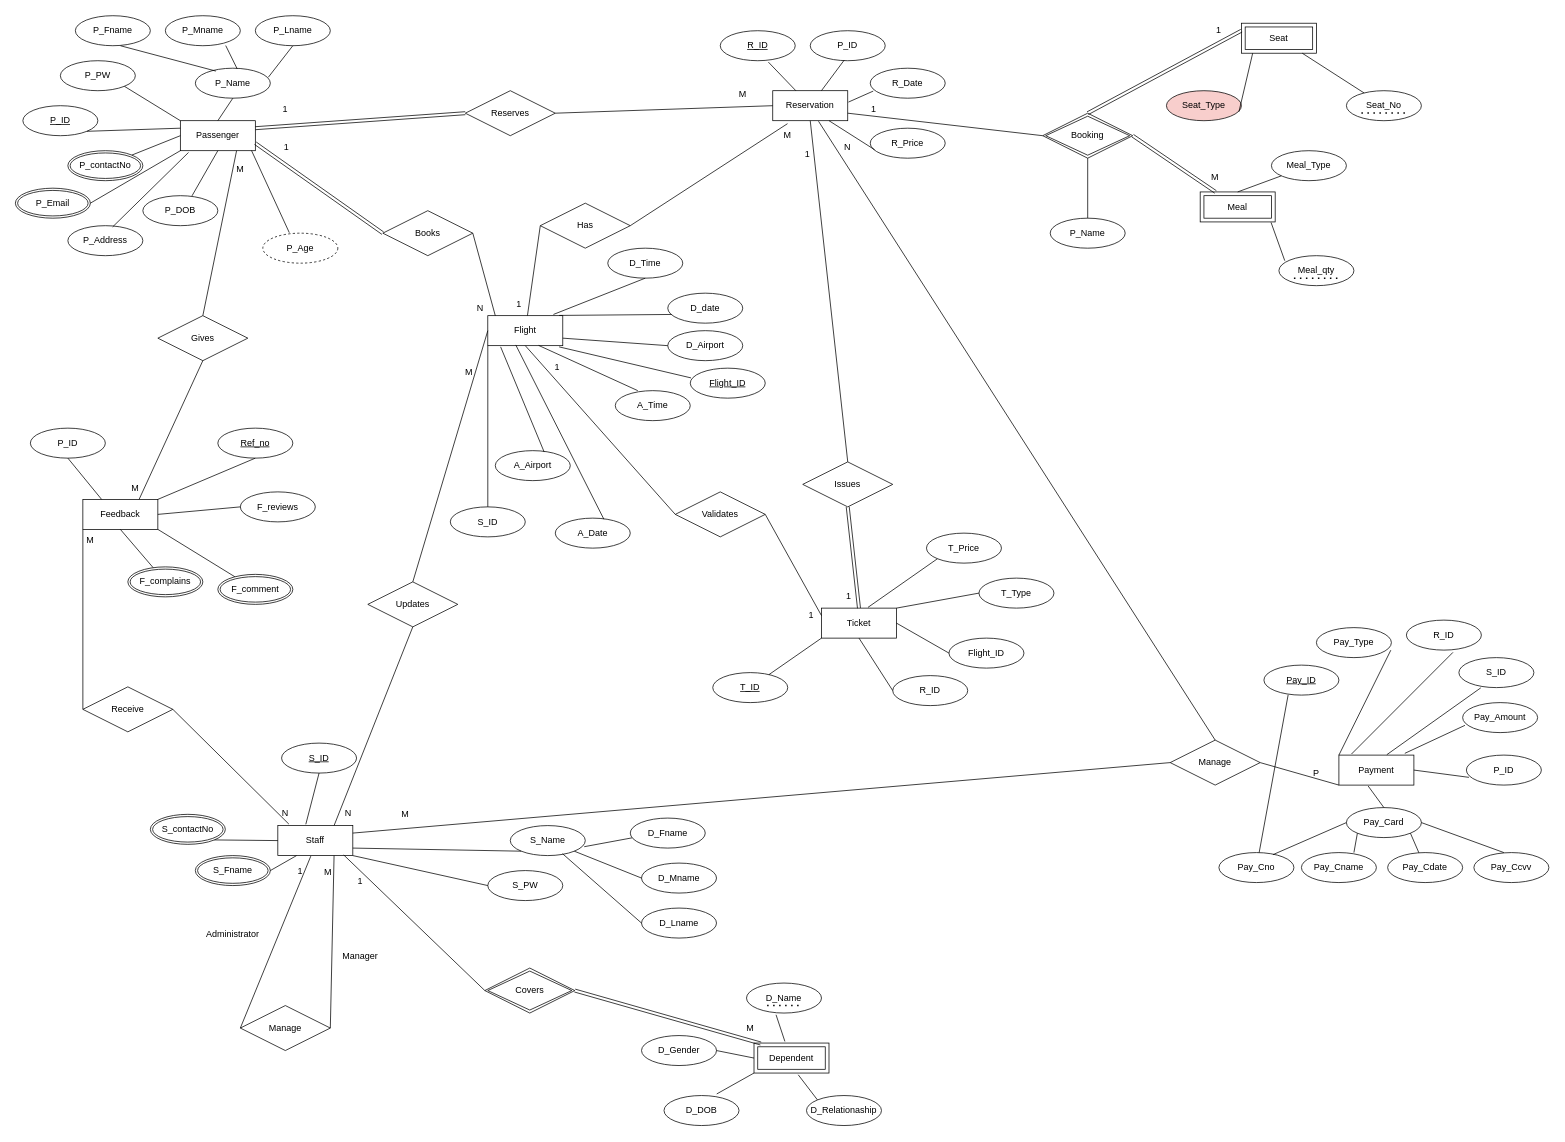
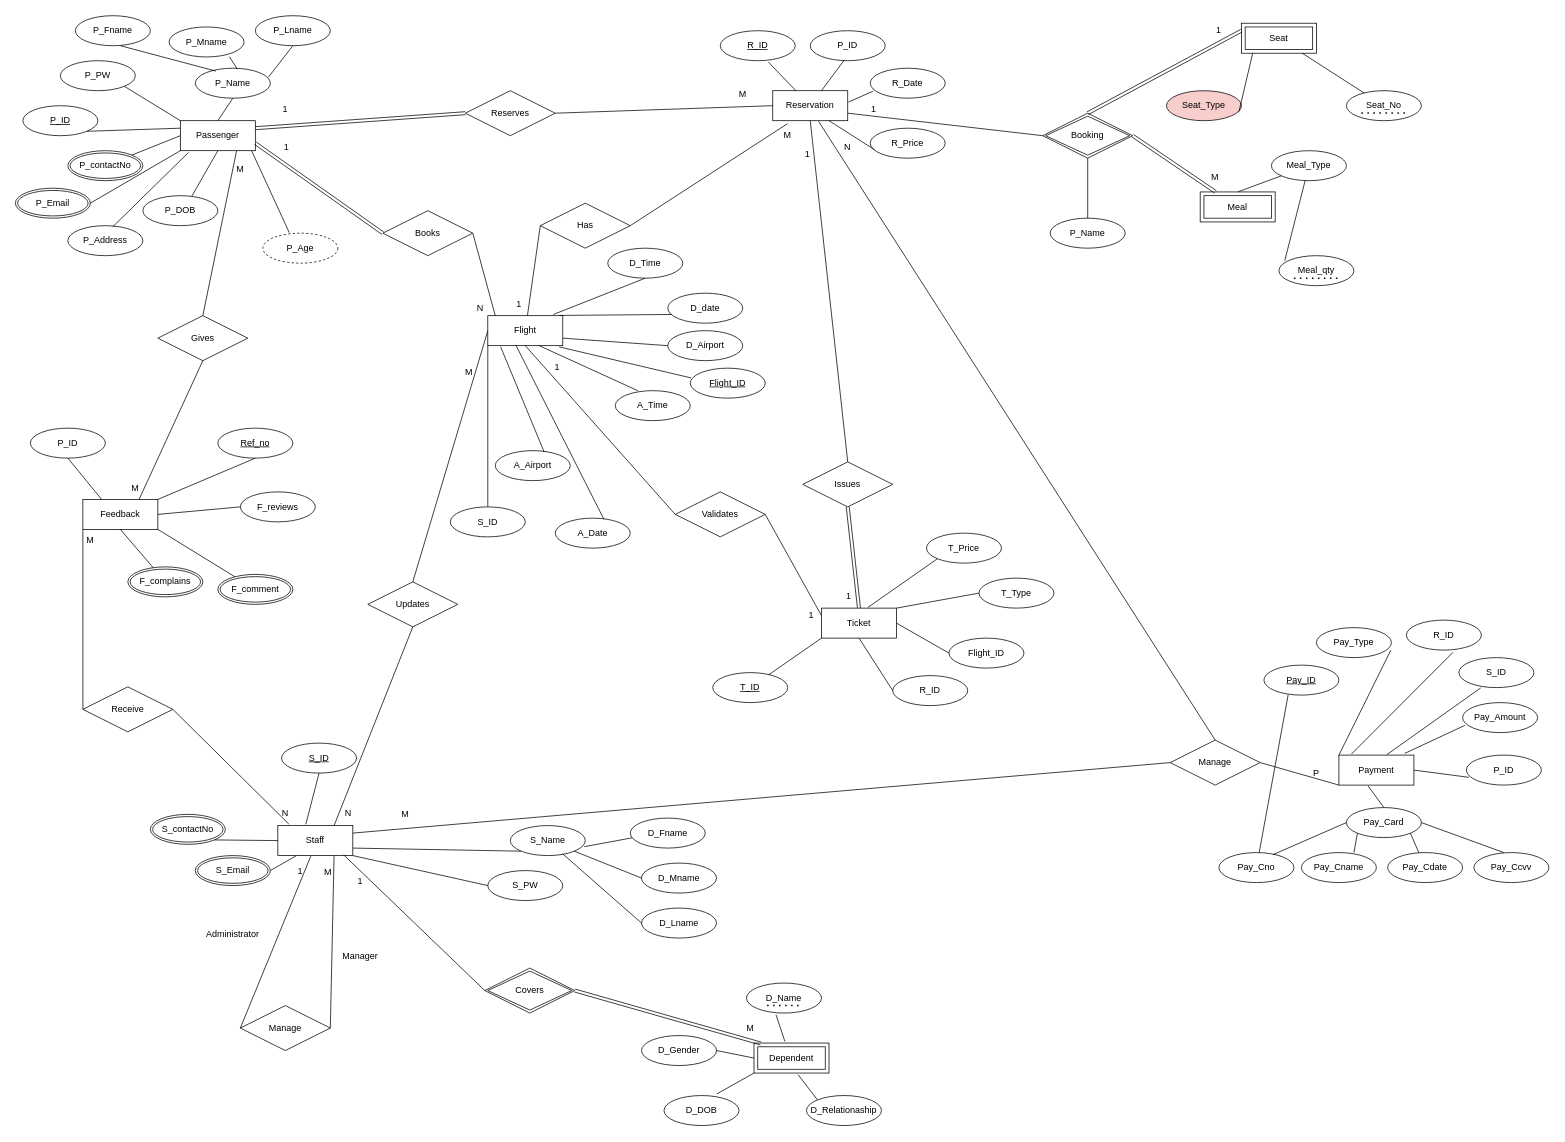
(203, 30) -> (207, 42)
(1278, 241) -> (1295, 220)
(233, 870) -> (233, 870)
